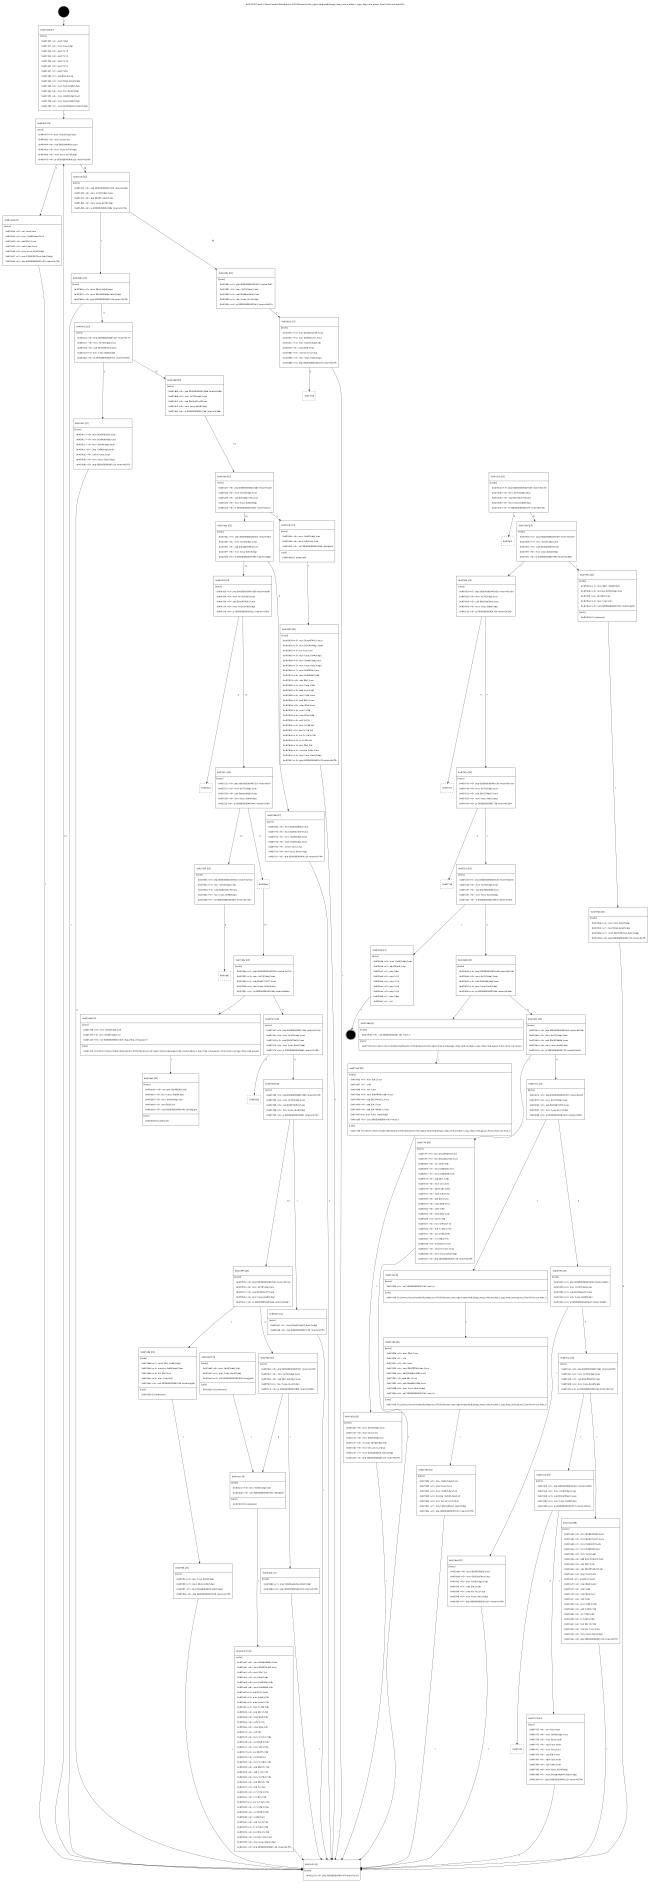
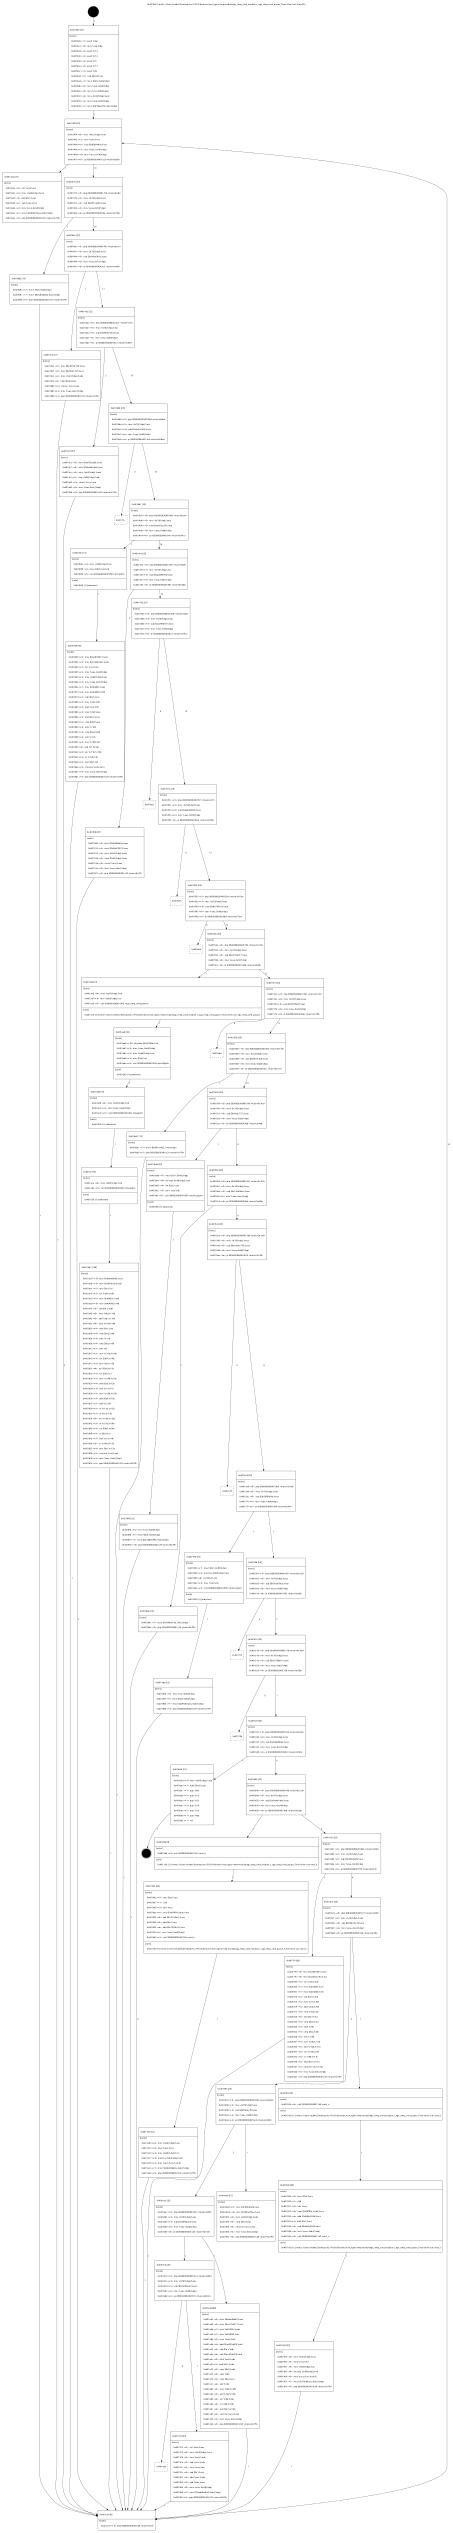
(102, 312) -> (99, 288)
(309, 379) -> (128, 479)
(263, 921) -> (225, 924)
none -> (129, 1082)
(45, 1185) -> none
(273, 1432) -> (237, 1212)
(477, 1772) -> none
